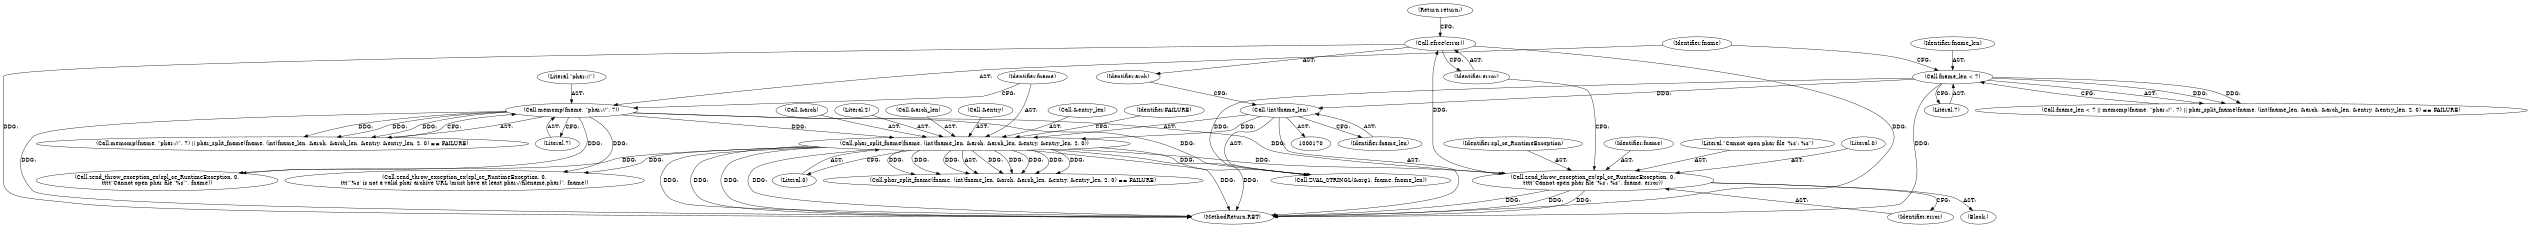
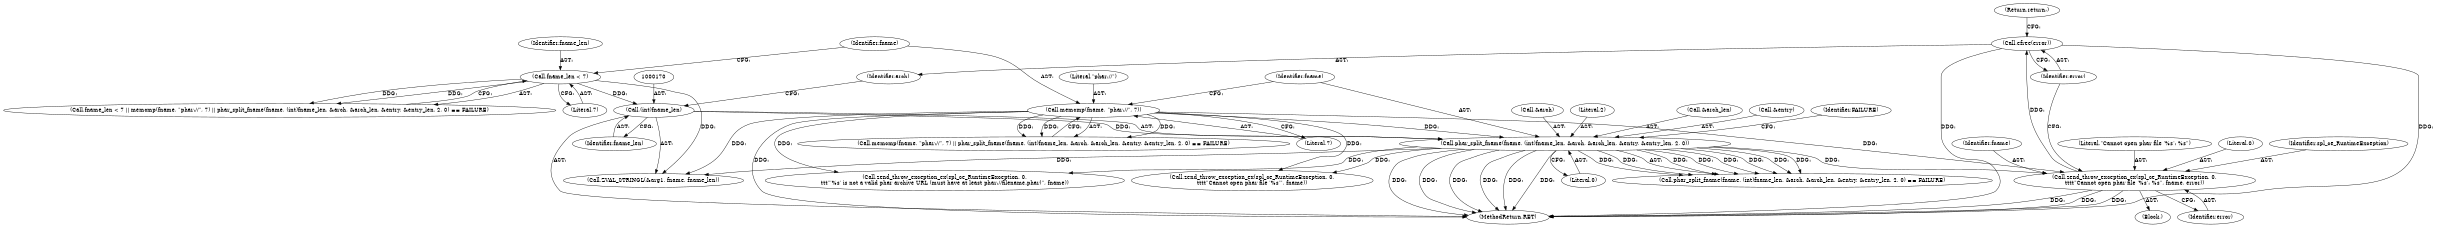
(1083, 110) -> none
(1294, 126) -> (654, 92)
(1657, 213) -> none
